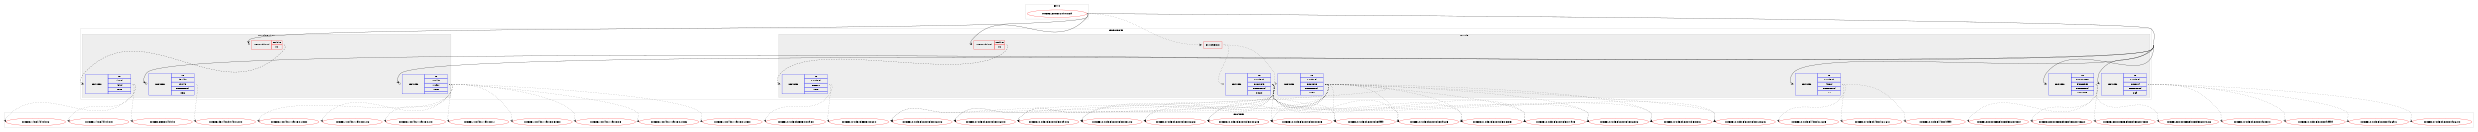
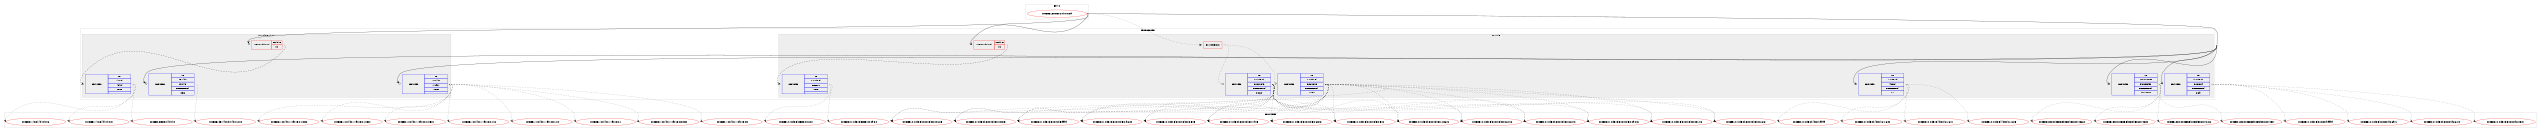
none -> (1999, 122)
